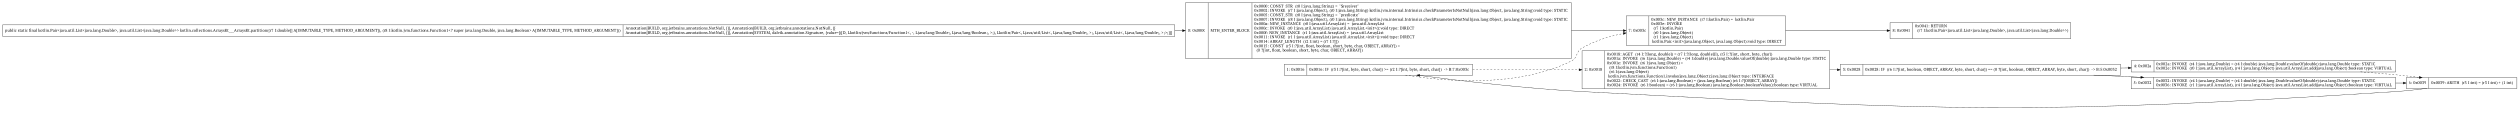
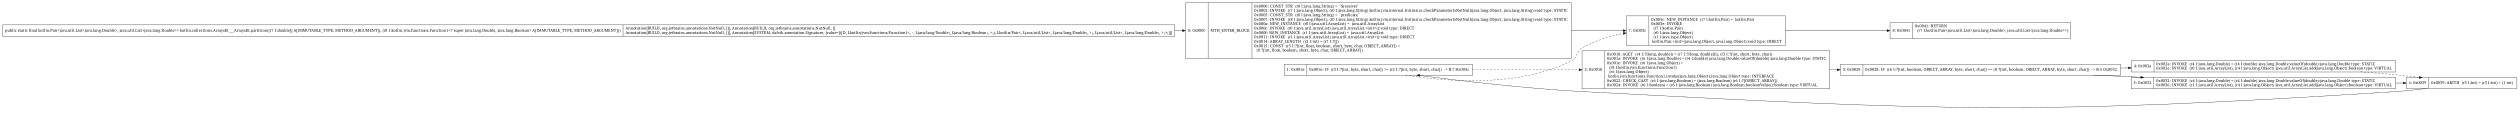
(1672, 37) -> (1672, 37)
